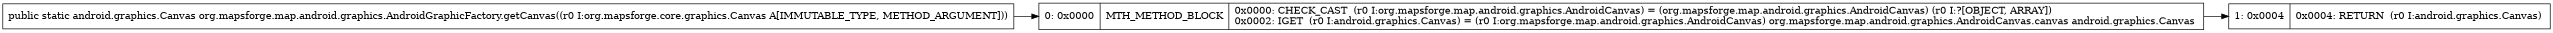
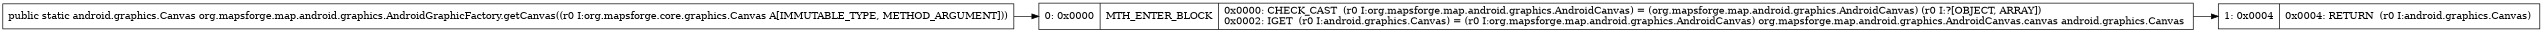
(1164, 16) -> (1159, 16)
